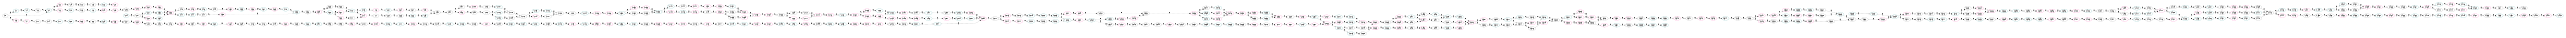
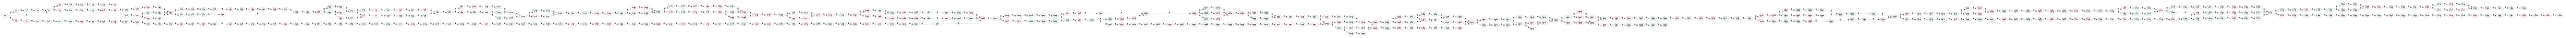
(2179, 15) -> (2185, 13)
(1846, 17) -> (1846, 14)
